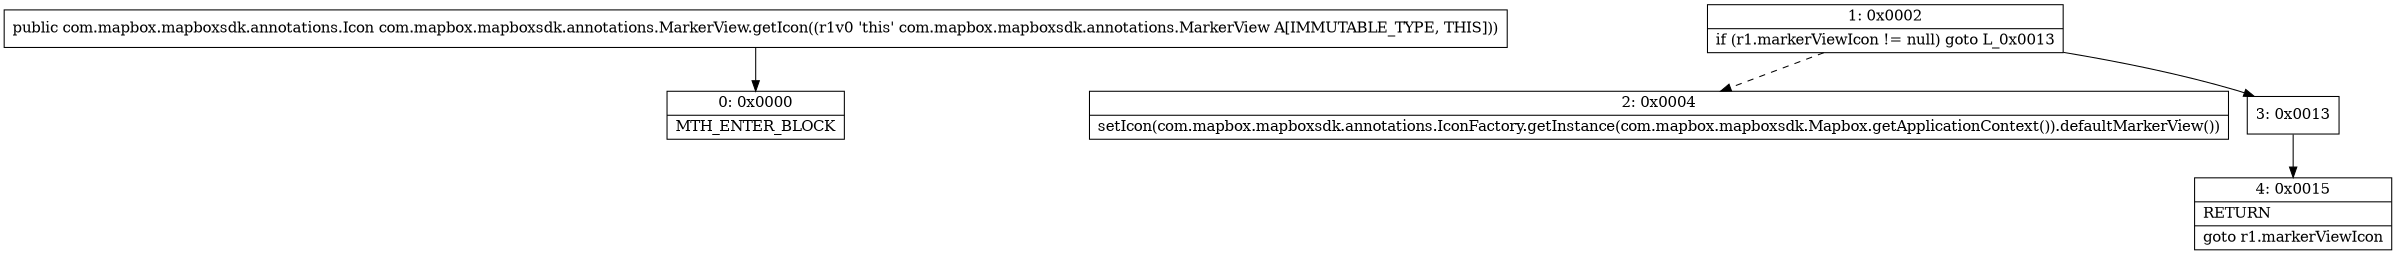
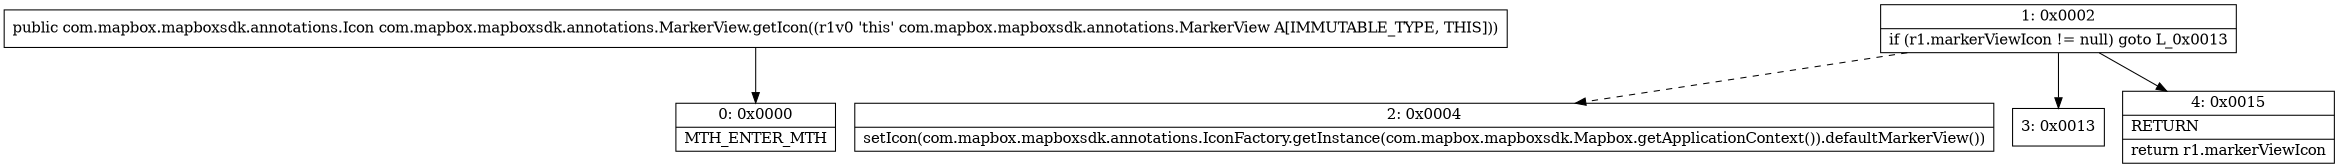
(756, 127) -> (756, 139)
(2293, 151) -> (2128, 69)
(2293, 237) -> (2228, 151)
